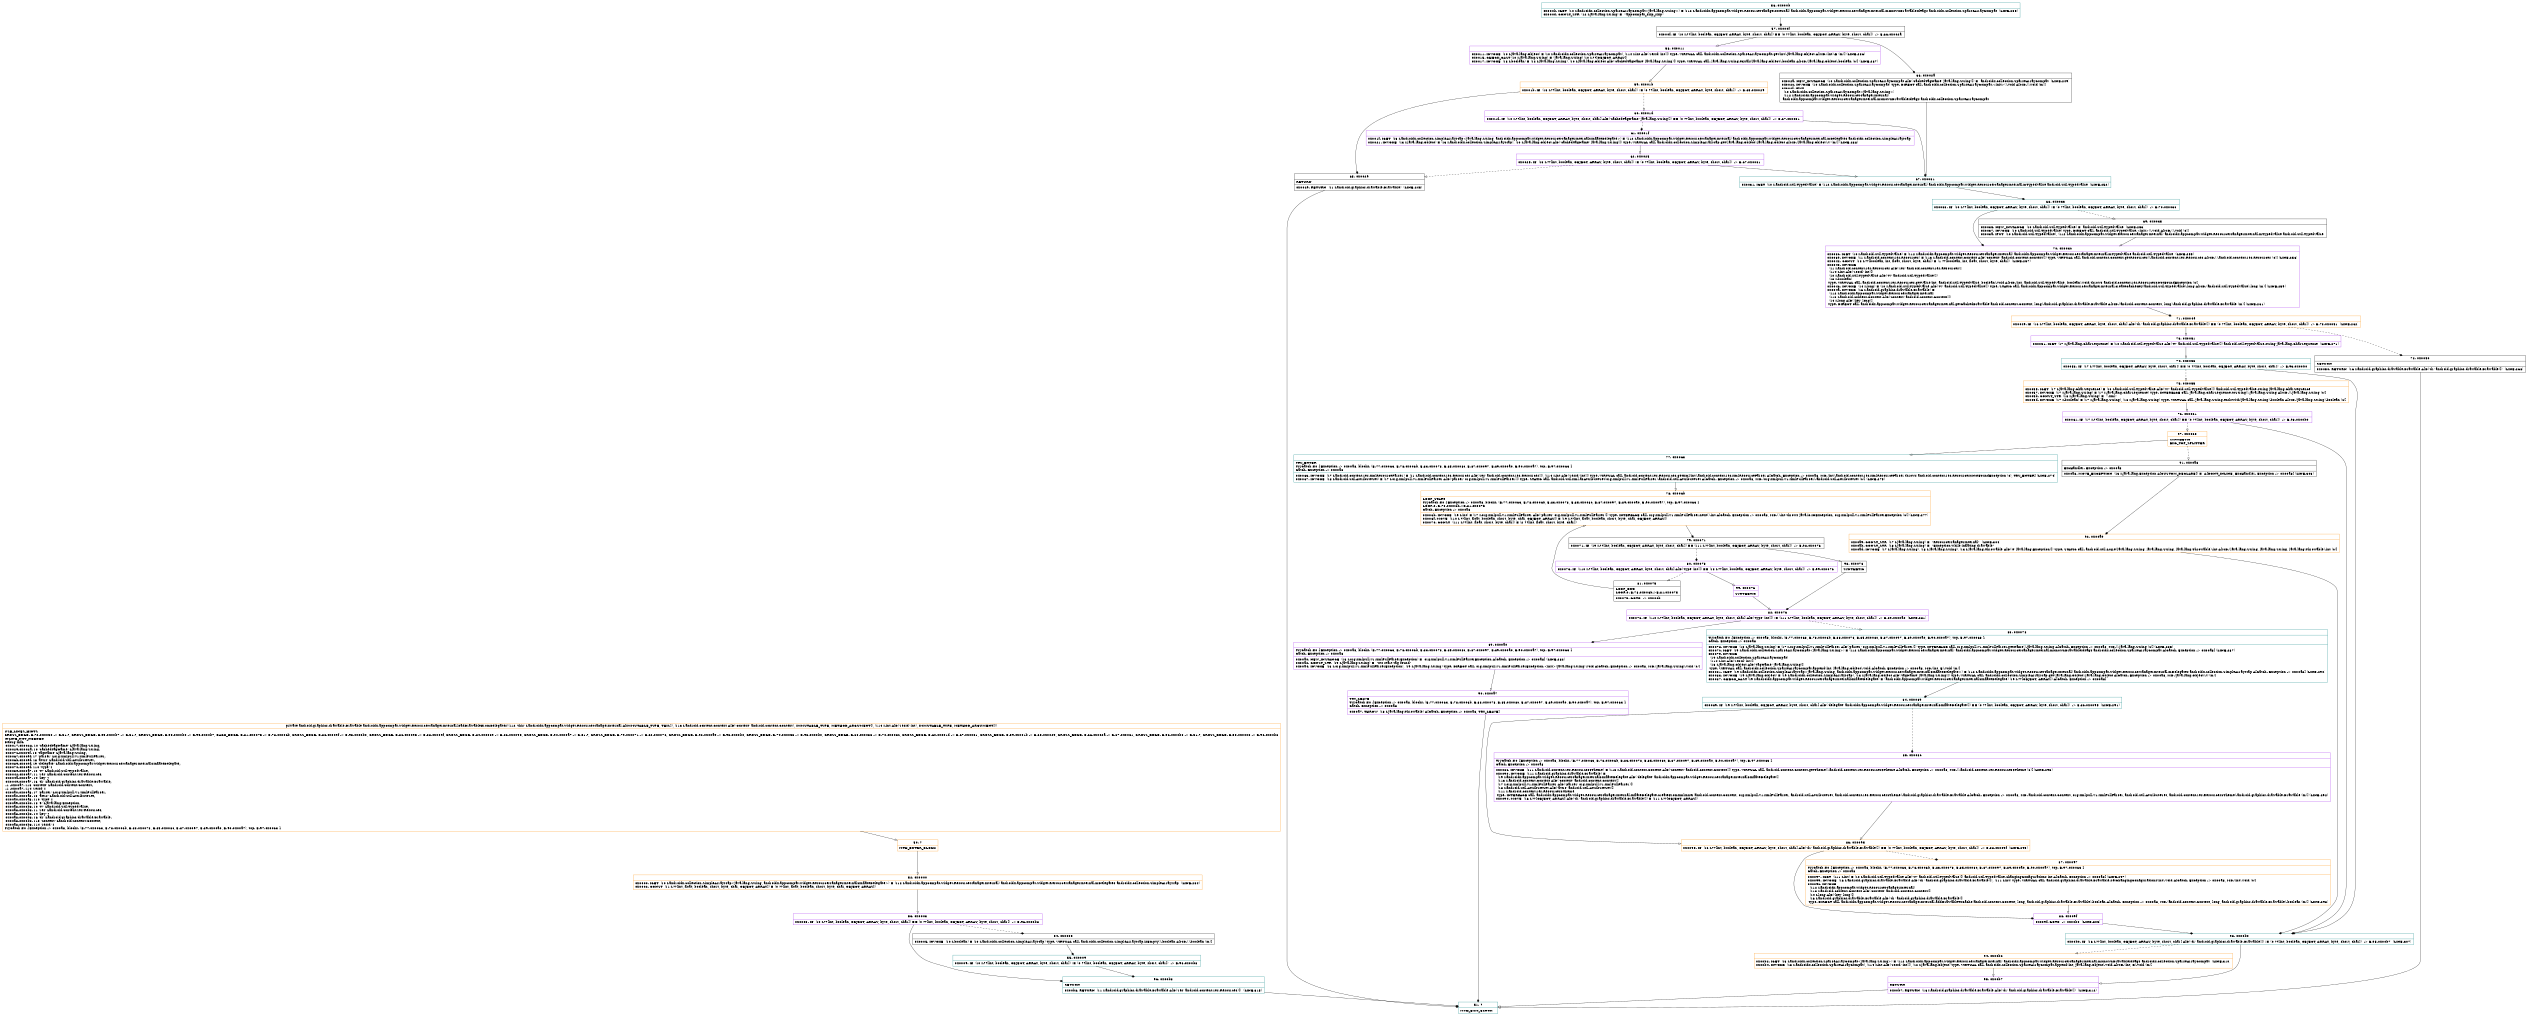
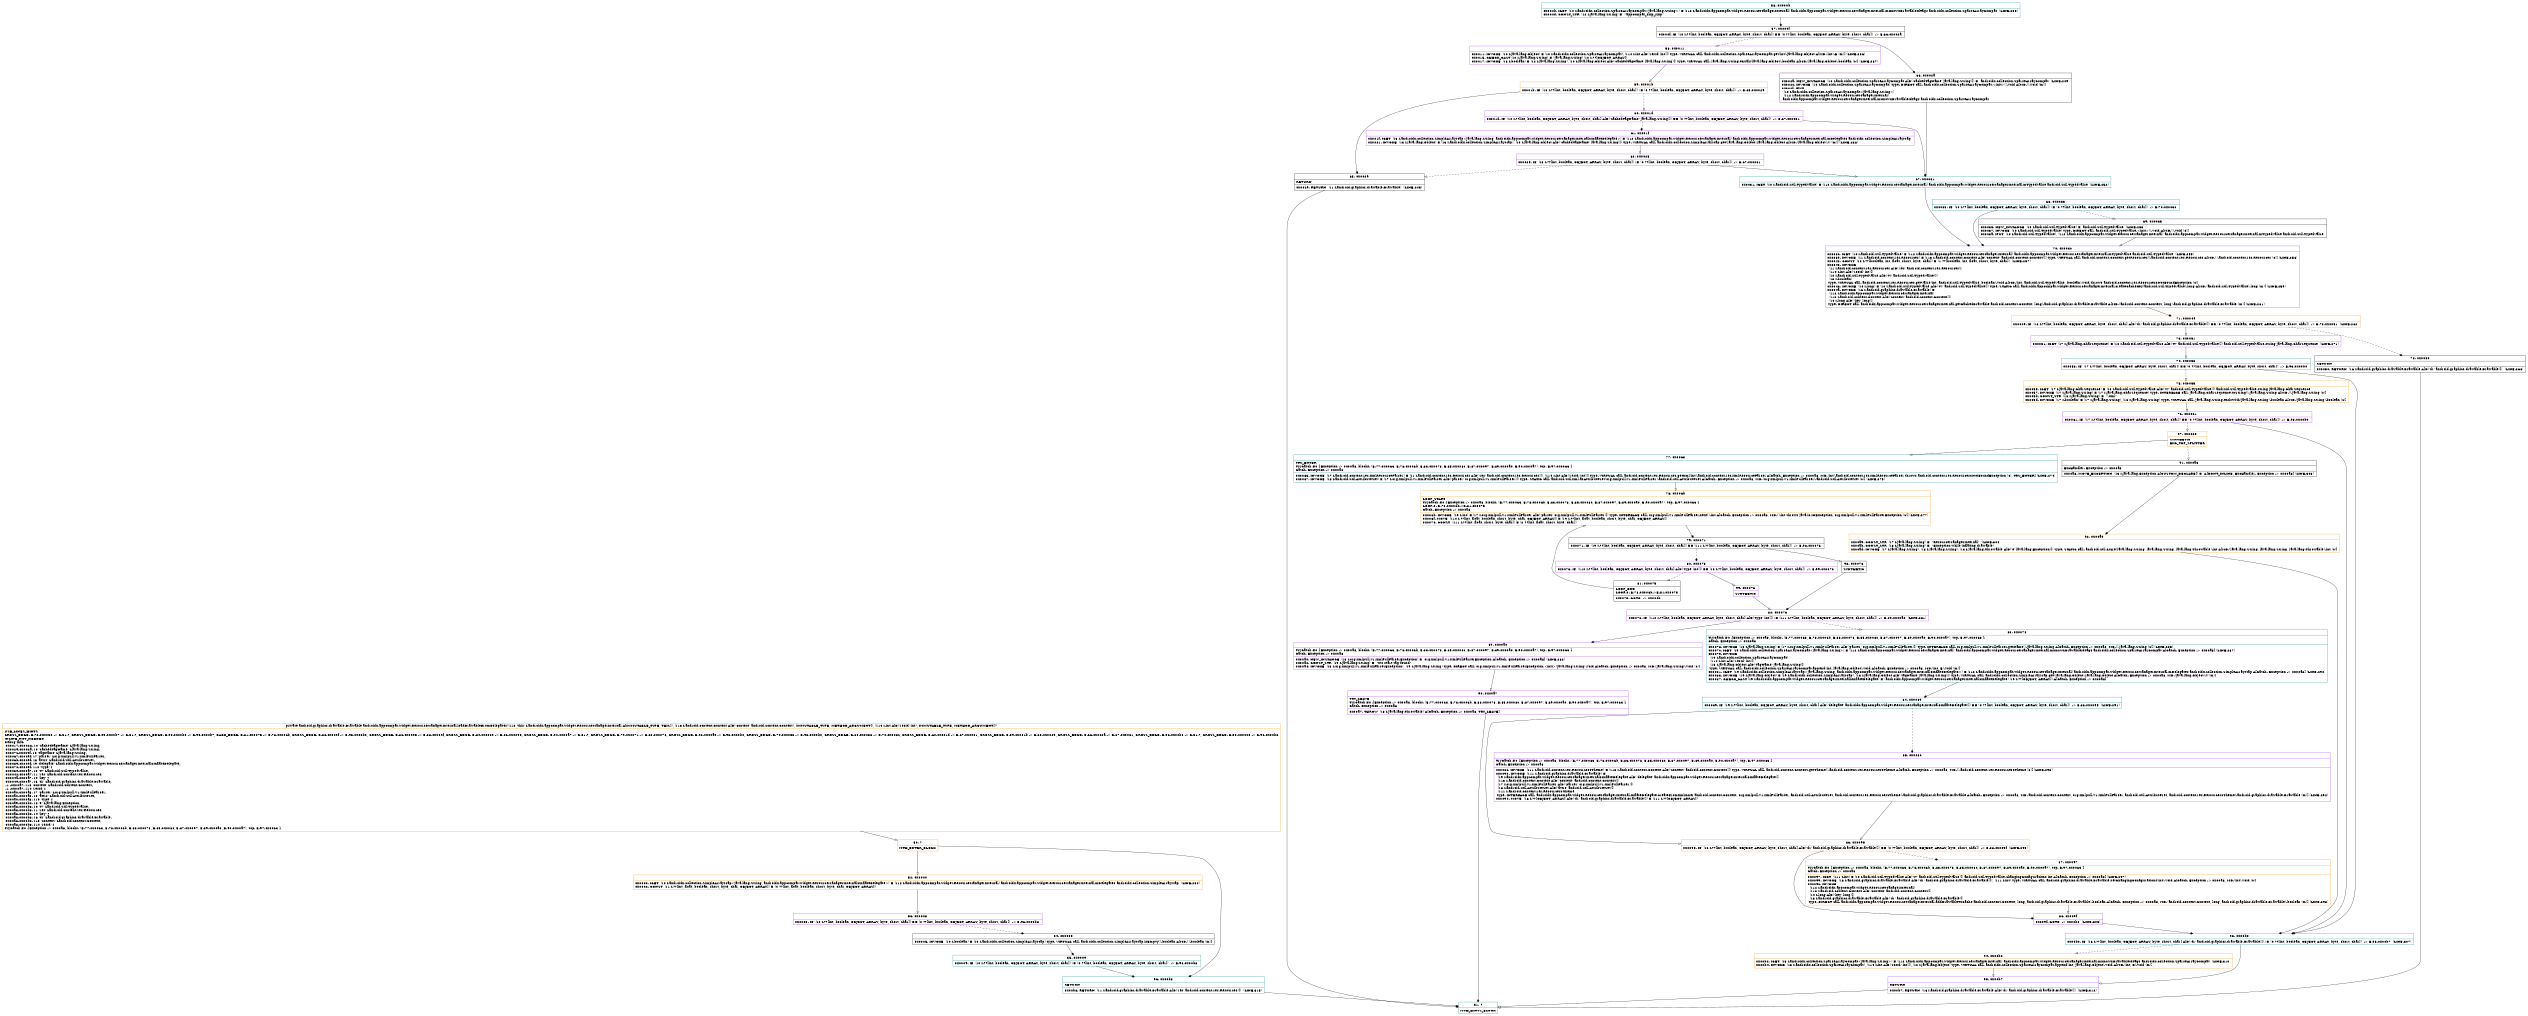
(1737, 41) -> (1737, 41)
(1989, 193) -> (1938, 221)
(971, 972) -> (1139, 852)
(1477, 1010) -> (1478, 1010)
